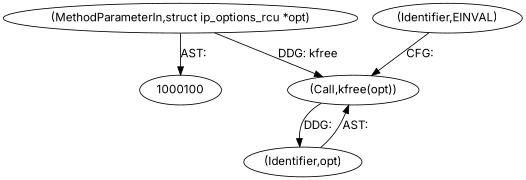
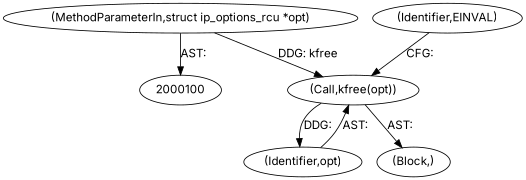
(181, 90) -> (181, 90)
none -> (414, 162)
